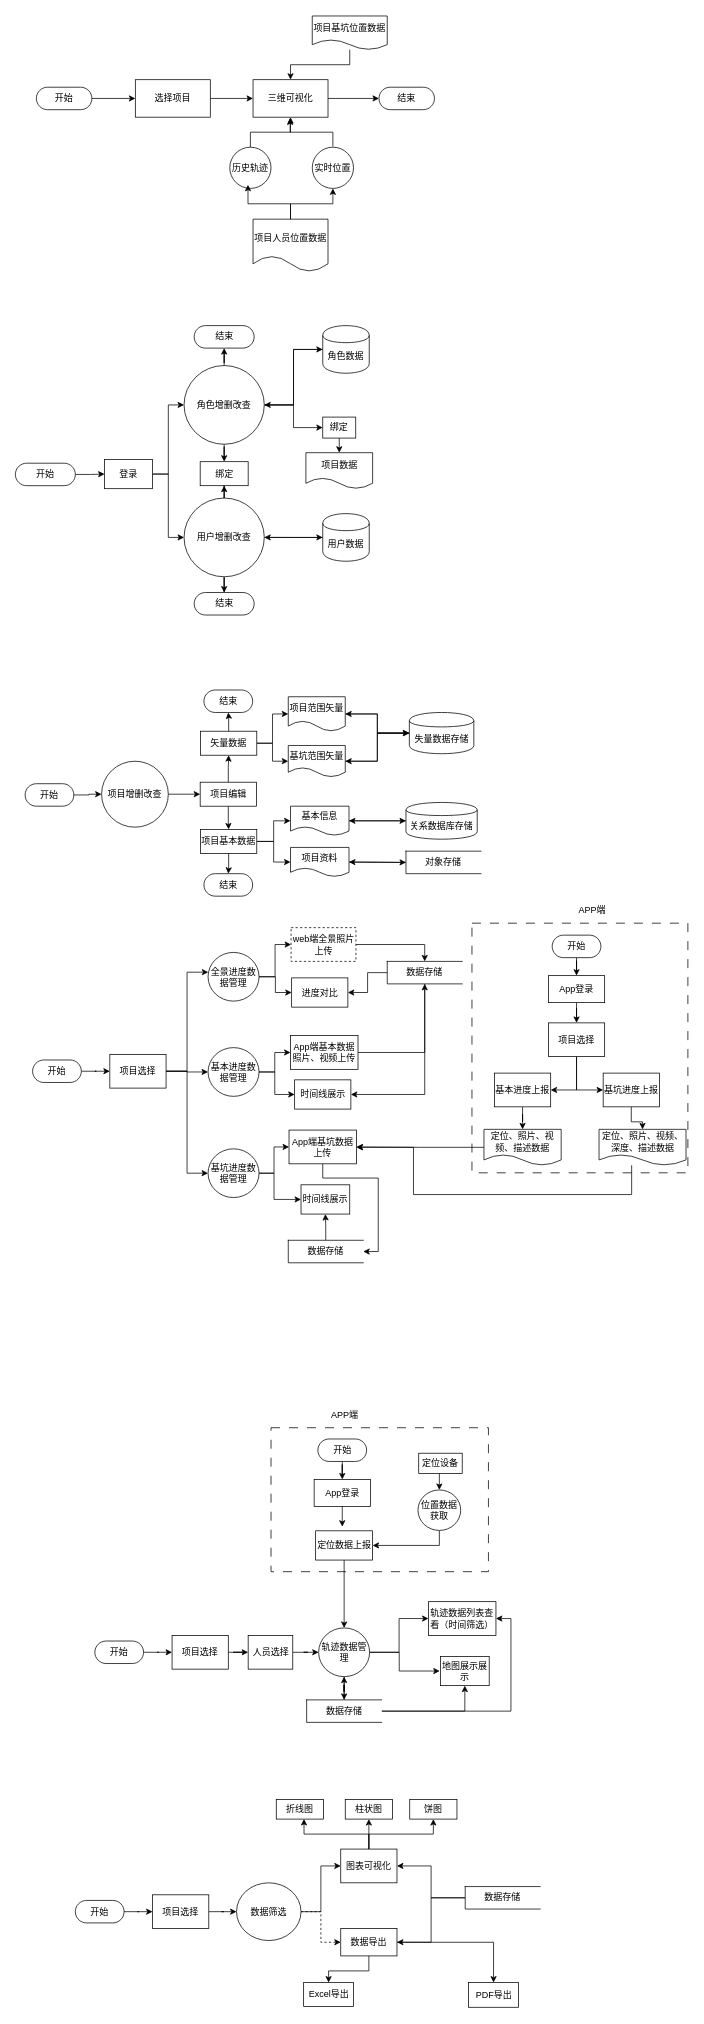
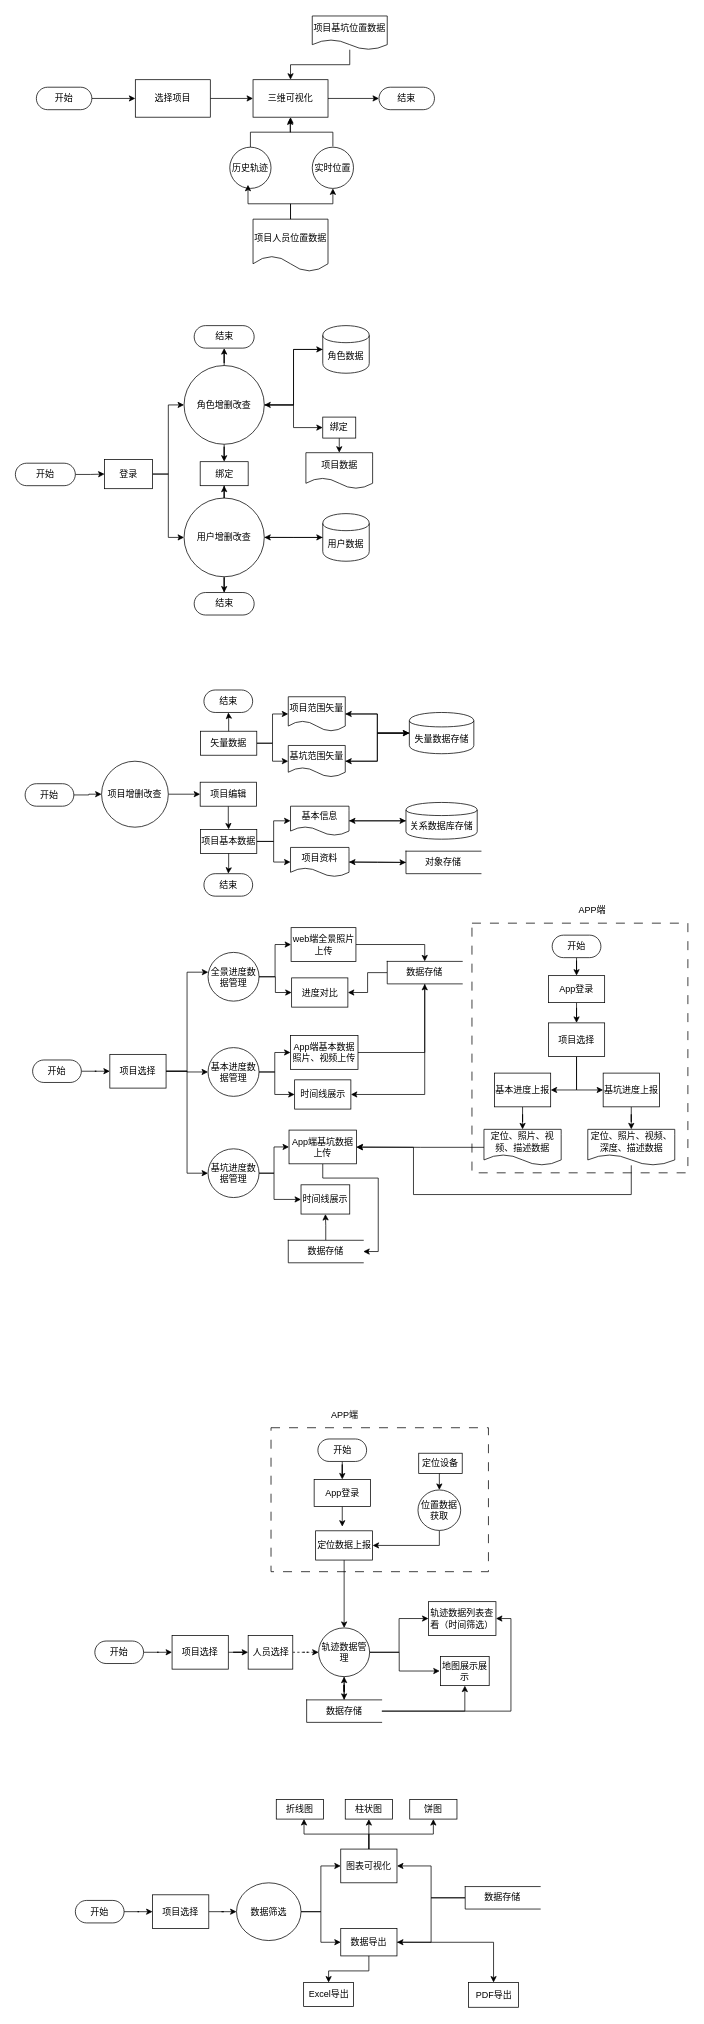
(228, 771) -> none
(324, 944) -> (324, 944)
(643, 1147) -> (632, 1147)
(306, 1652) -> (306, 1652)
(321, 1934) -> (321, 1934)
